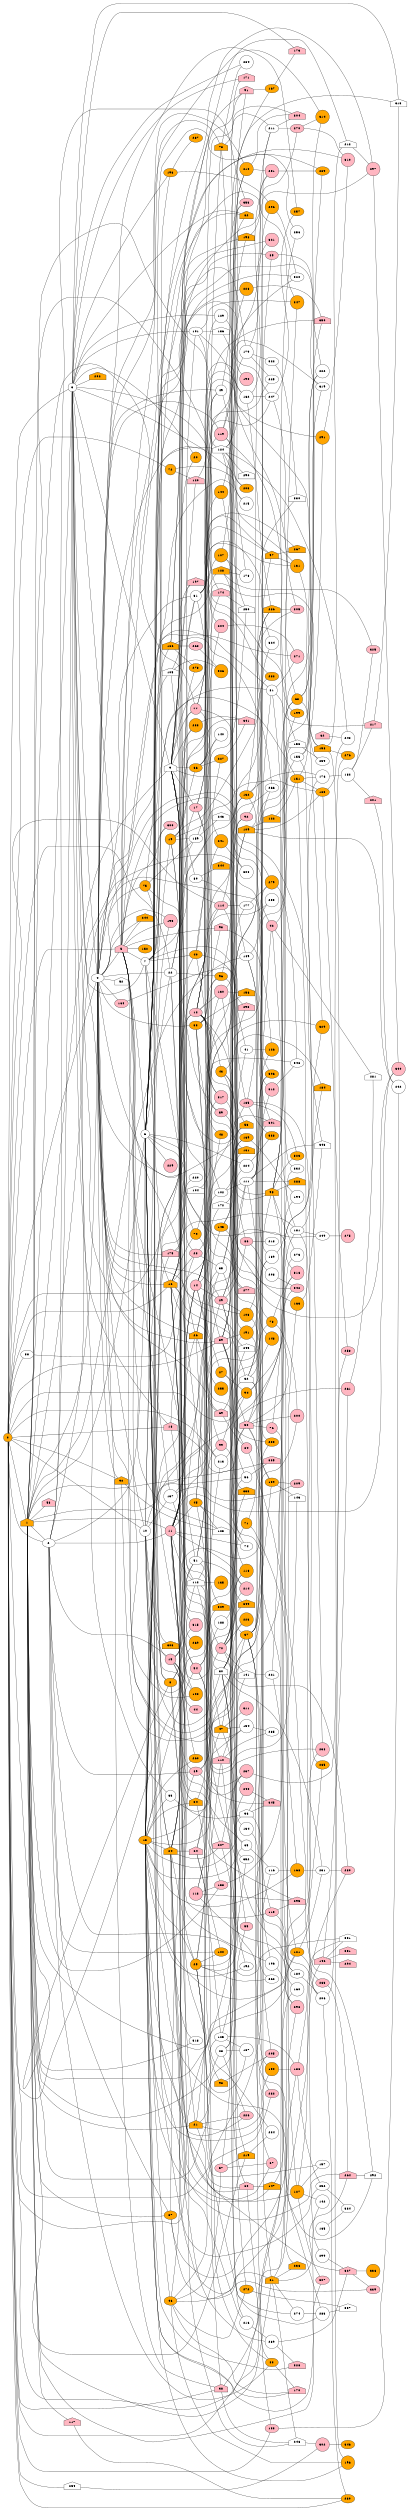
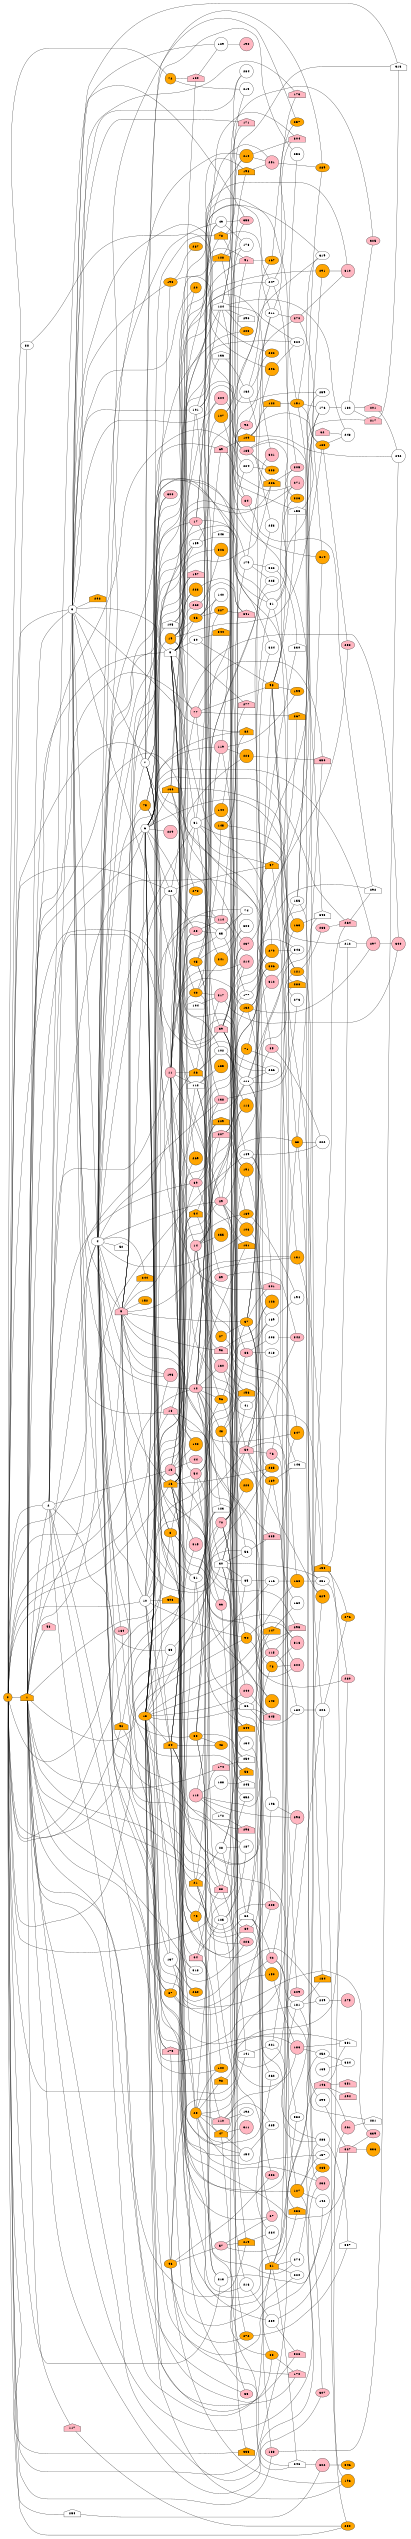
none -> (282, 2270)
